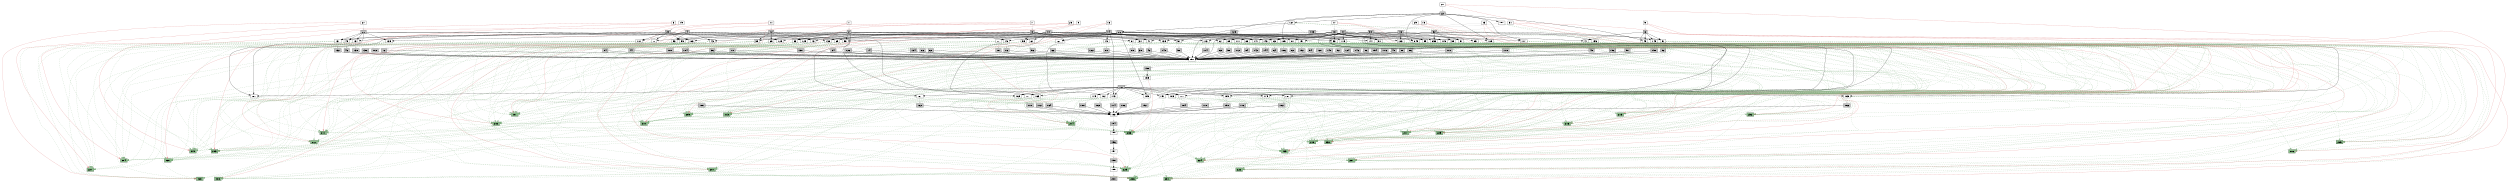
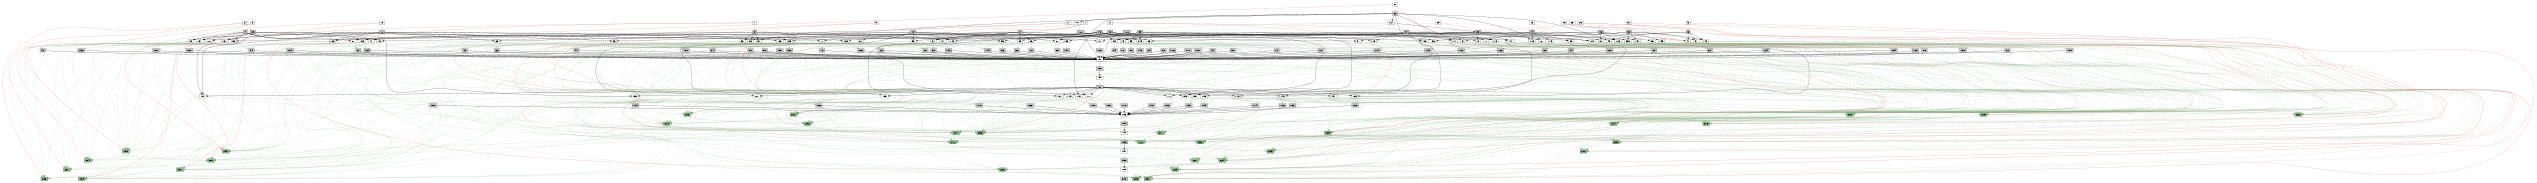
none -> (1297, 35)
(1592, 50) -> none
(1677, 80) -> (1676, 91)
